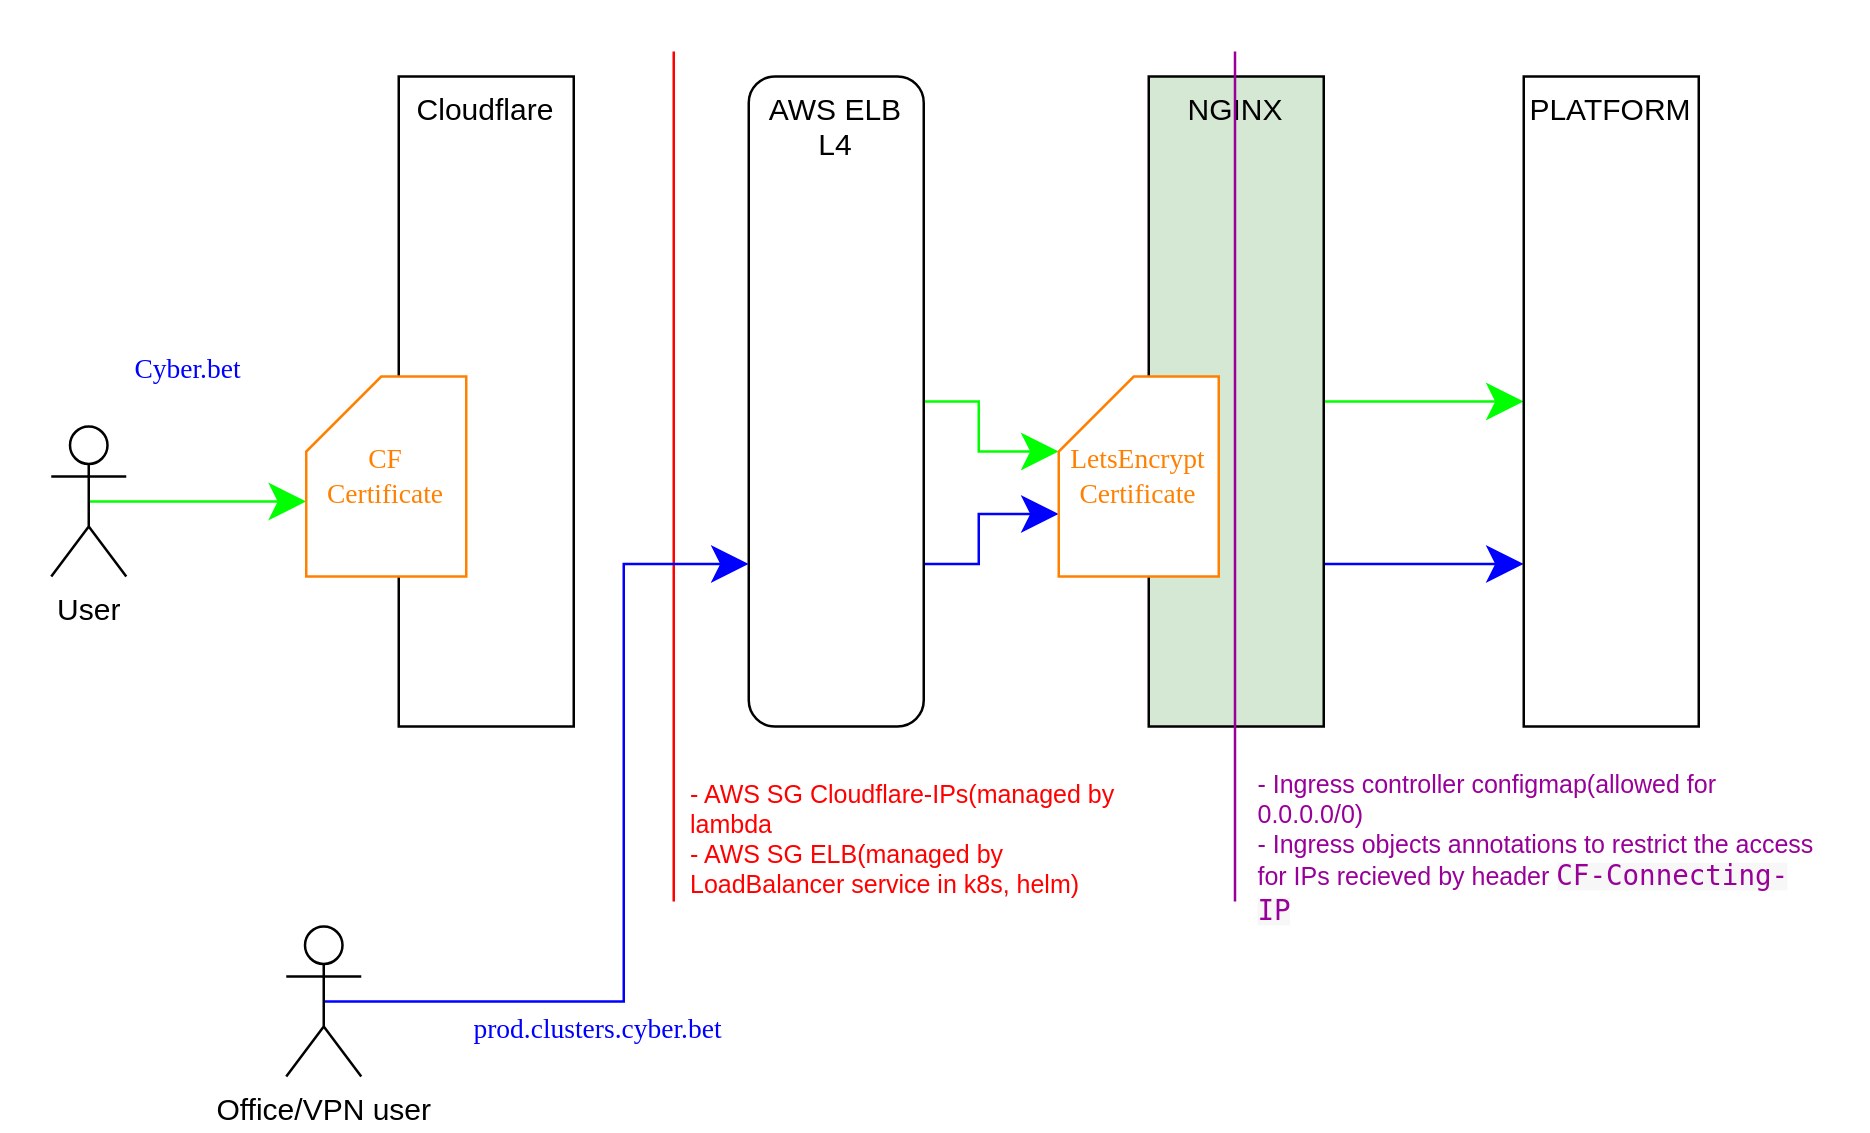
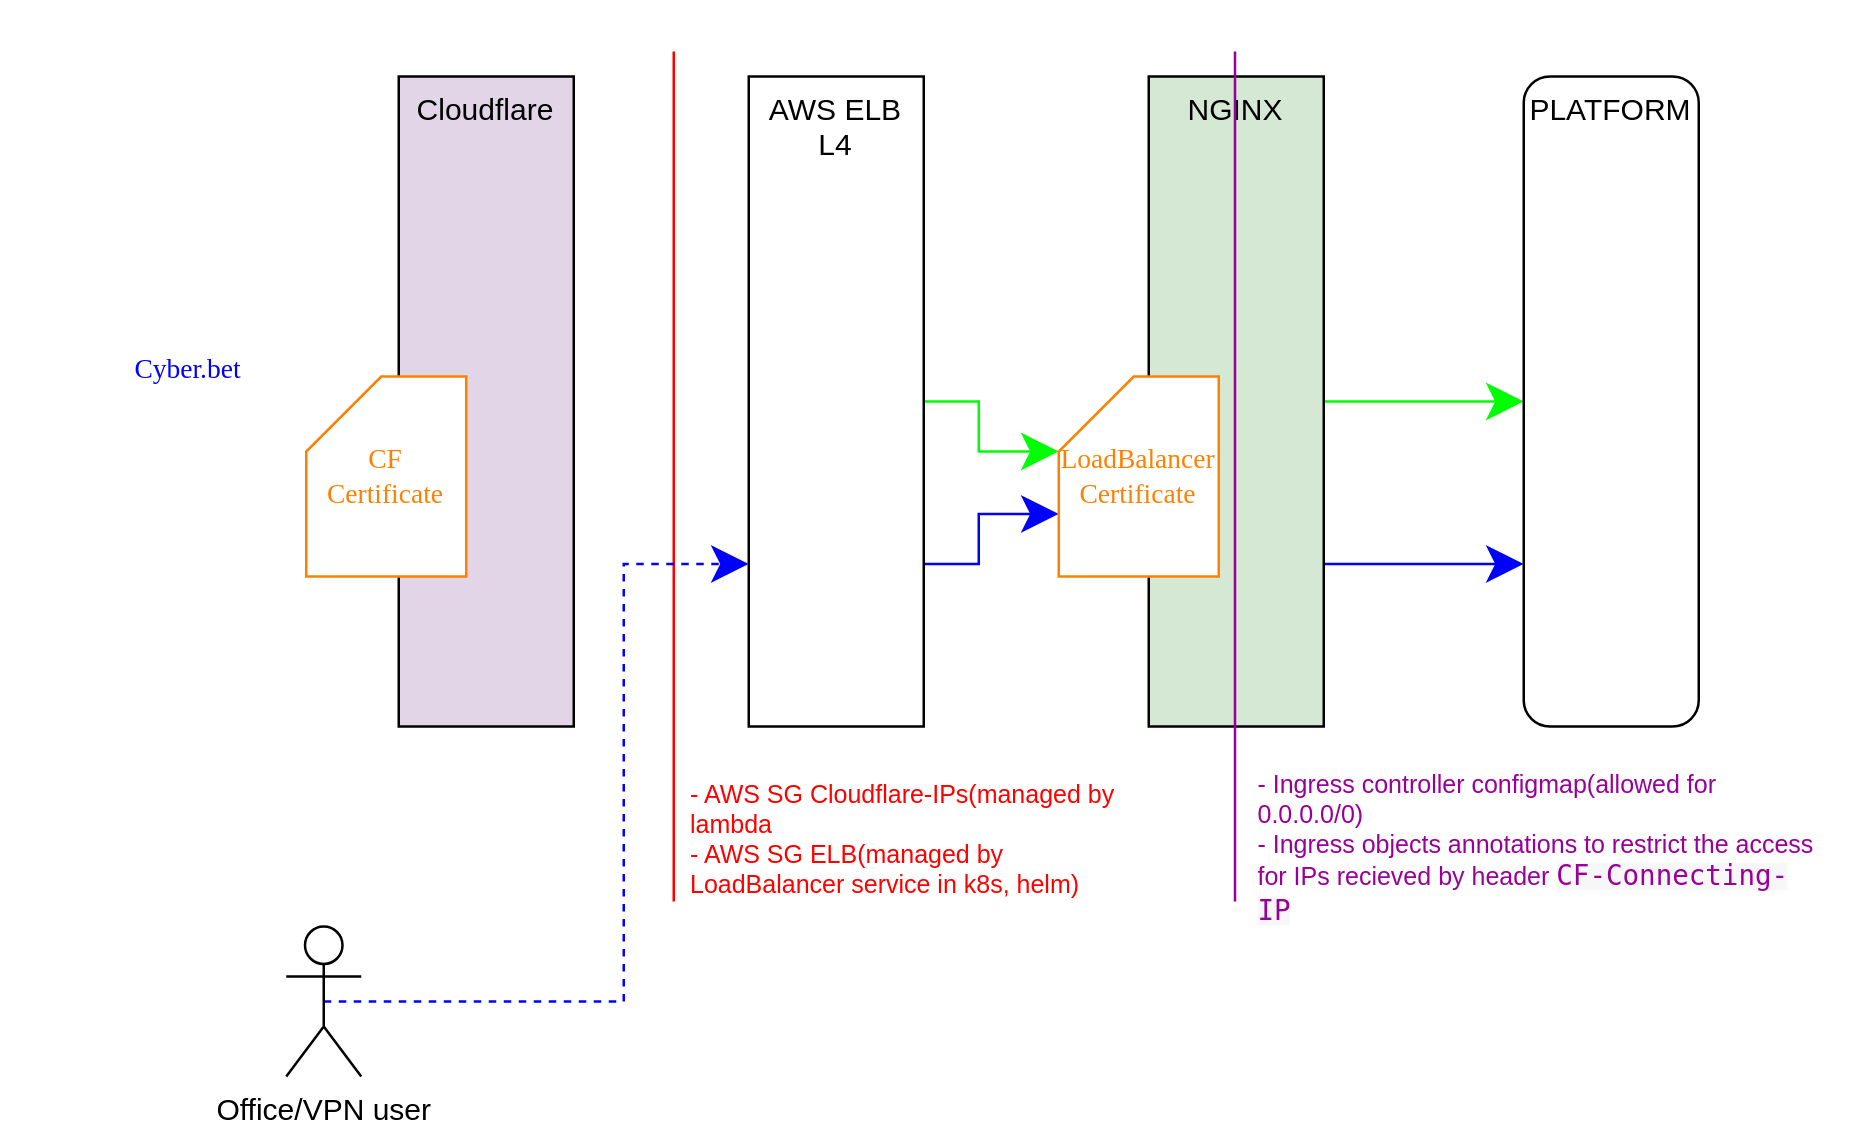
(486, 401) -> (486, 401)
(836, 401) -> (836, 401)
(1611, 401) -> (1611, 401)
(1139, 476) -> (1139, 476)
(89, 501) -> none
(196, 501) -> none
(624, 899) -> (624, 899)
(599, 1029) -> none
